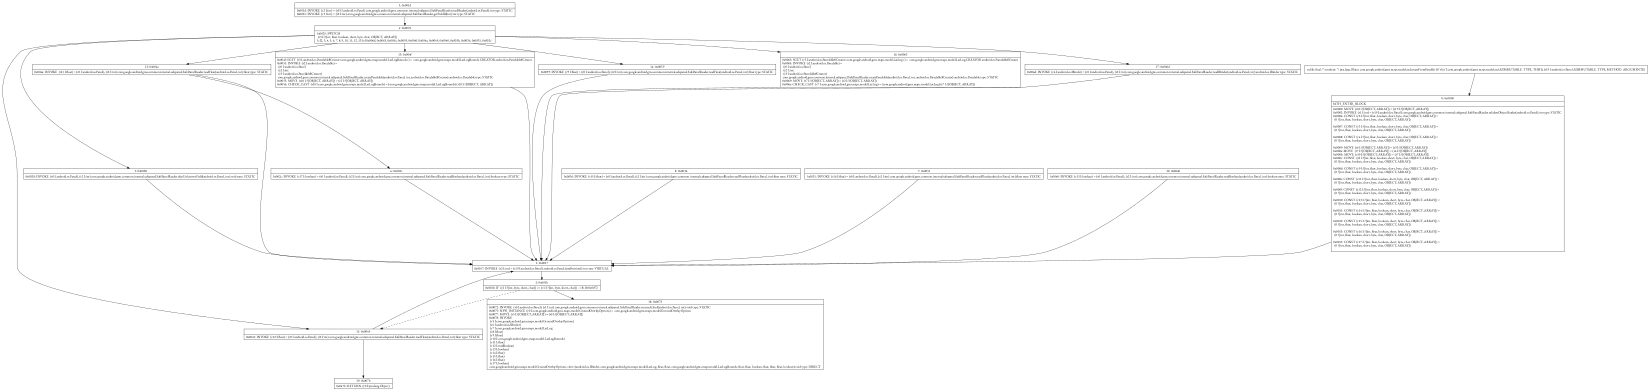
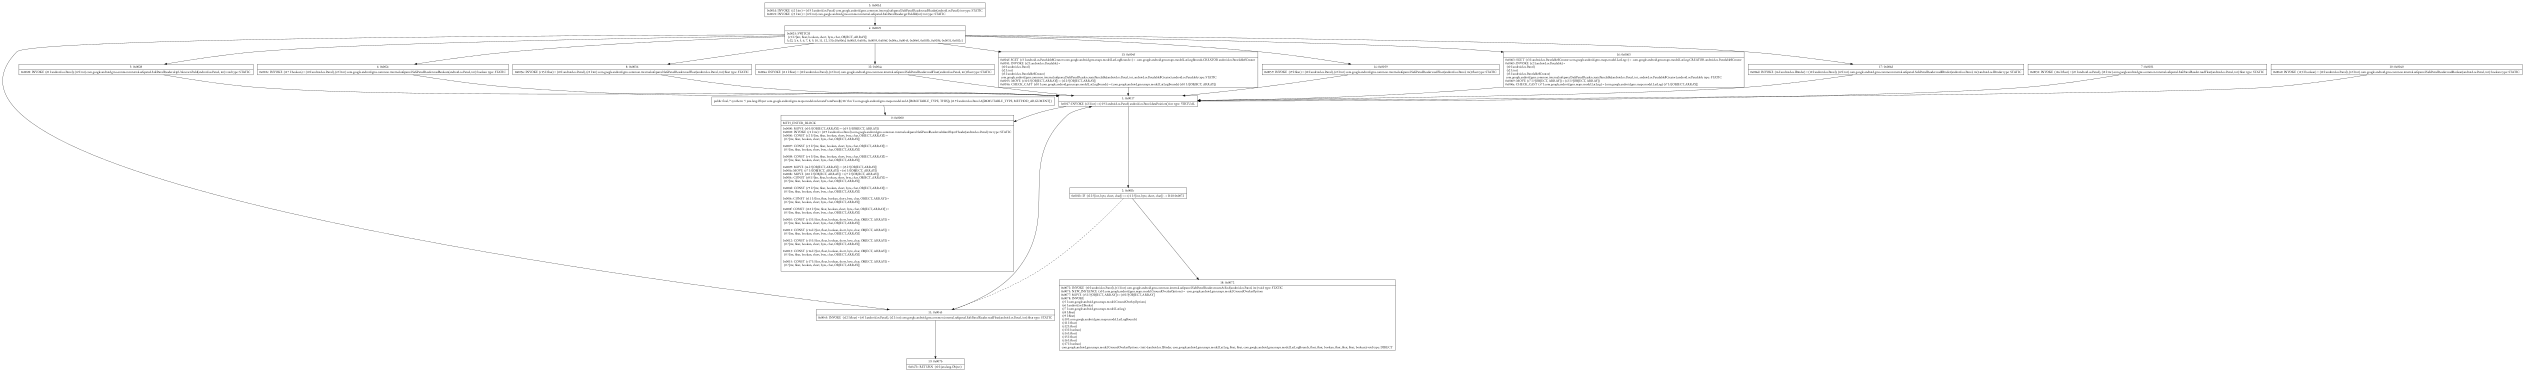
none -> (742, 53)
(294, 108) -> (600, 45)
(973, 262) -> (1041, 112)
(502, 346) -> (1069, 326)
